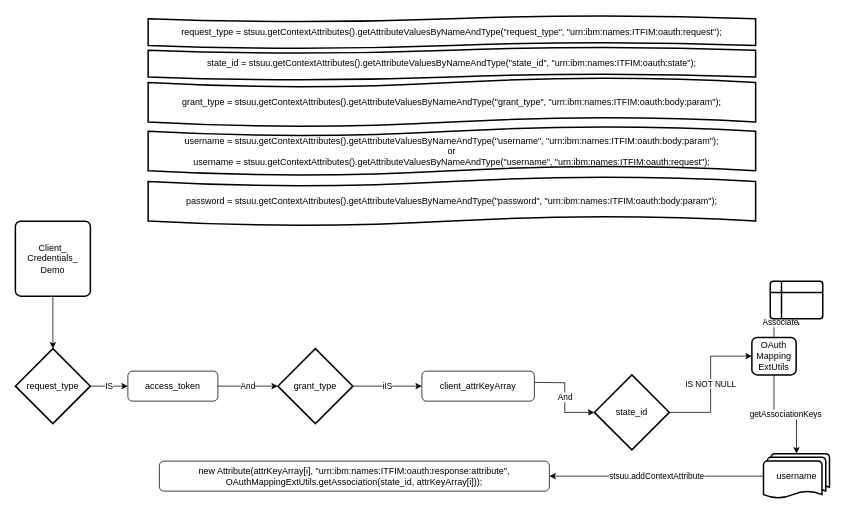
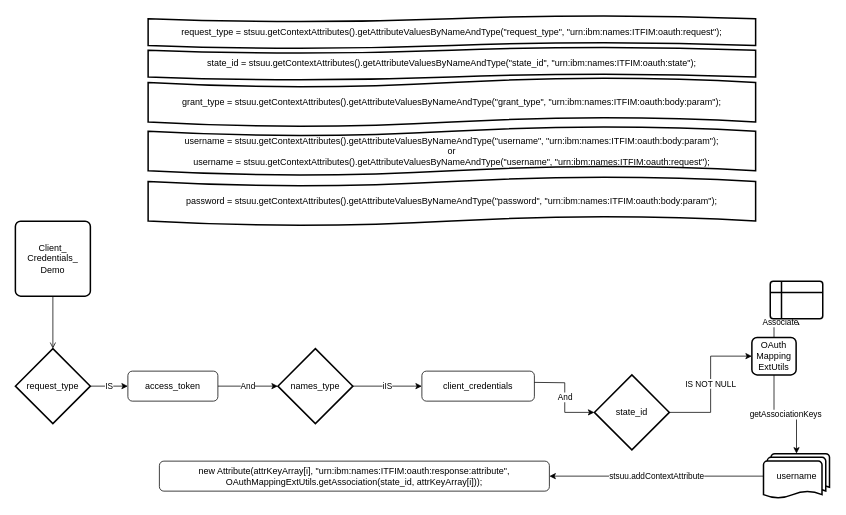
(53, 342) -> (53, 343)
(315, 386) -> (315, 386)
(478, 386) -> (478, 386)
